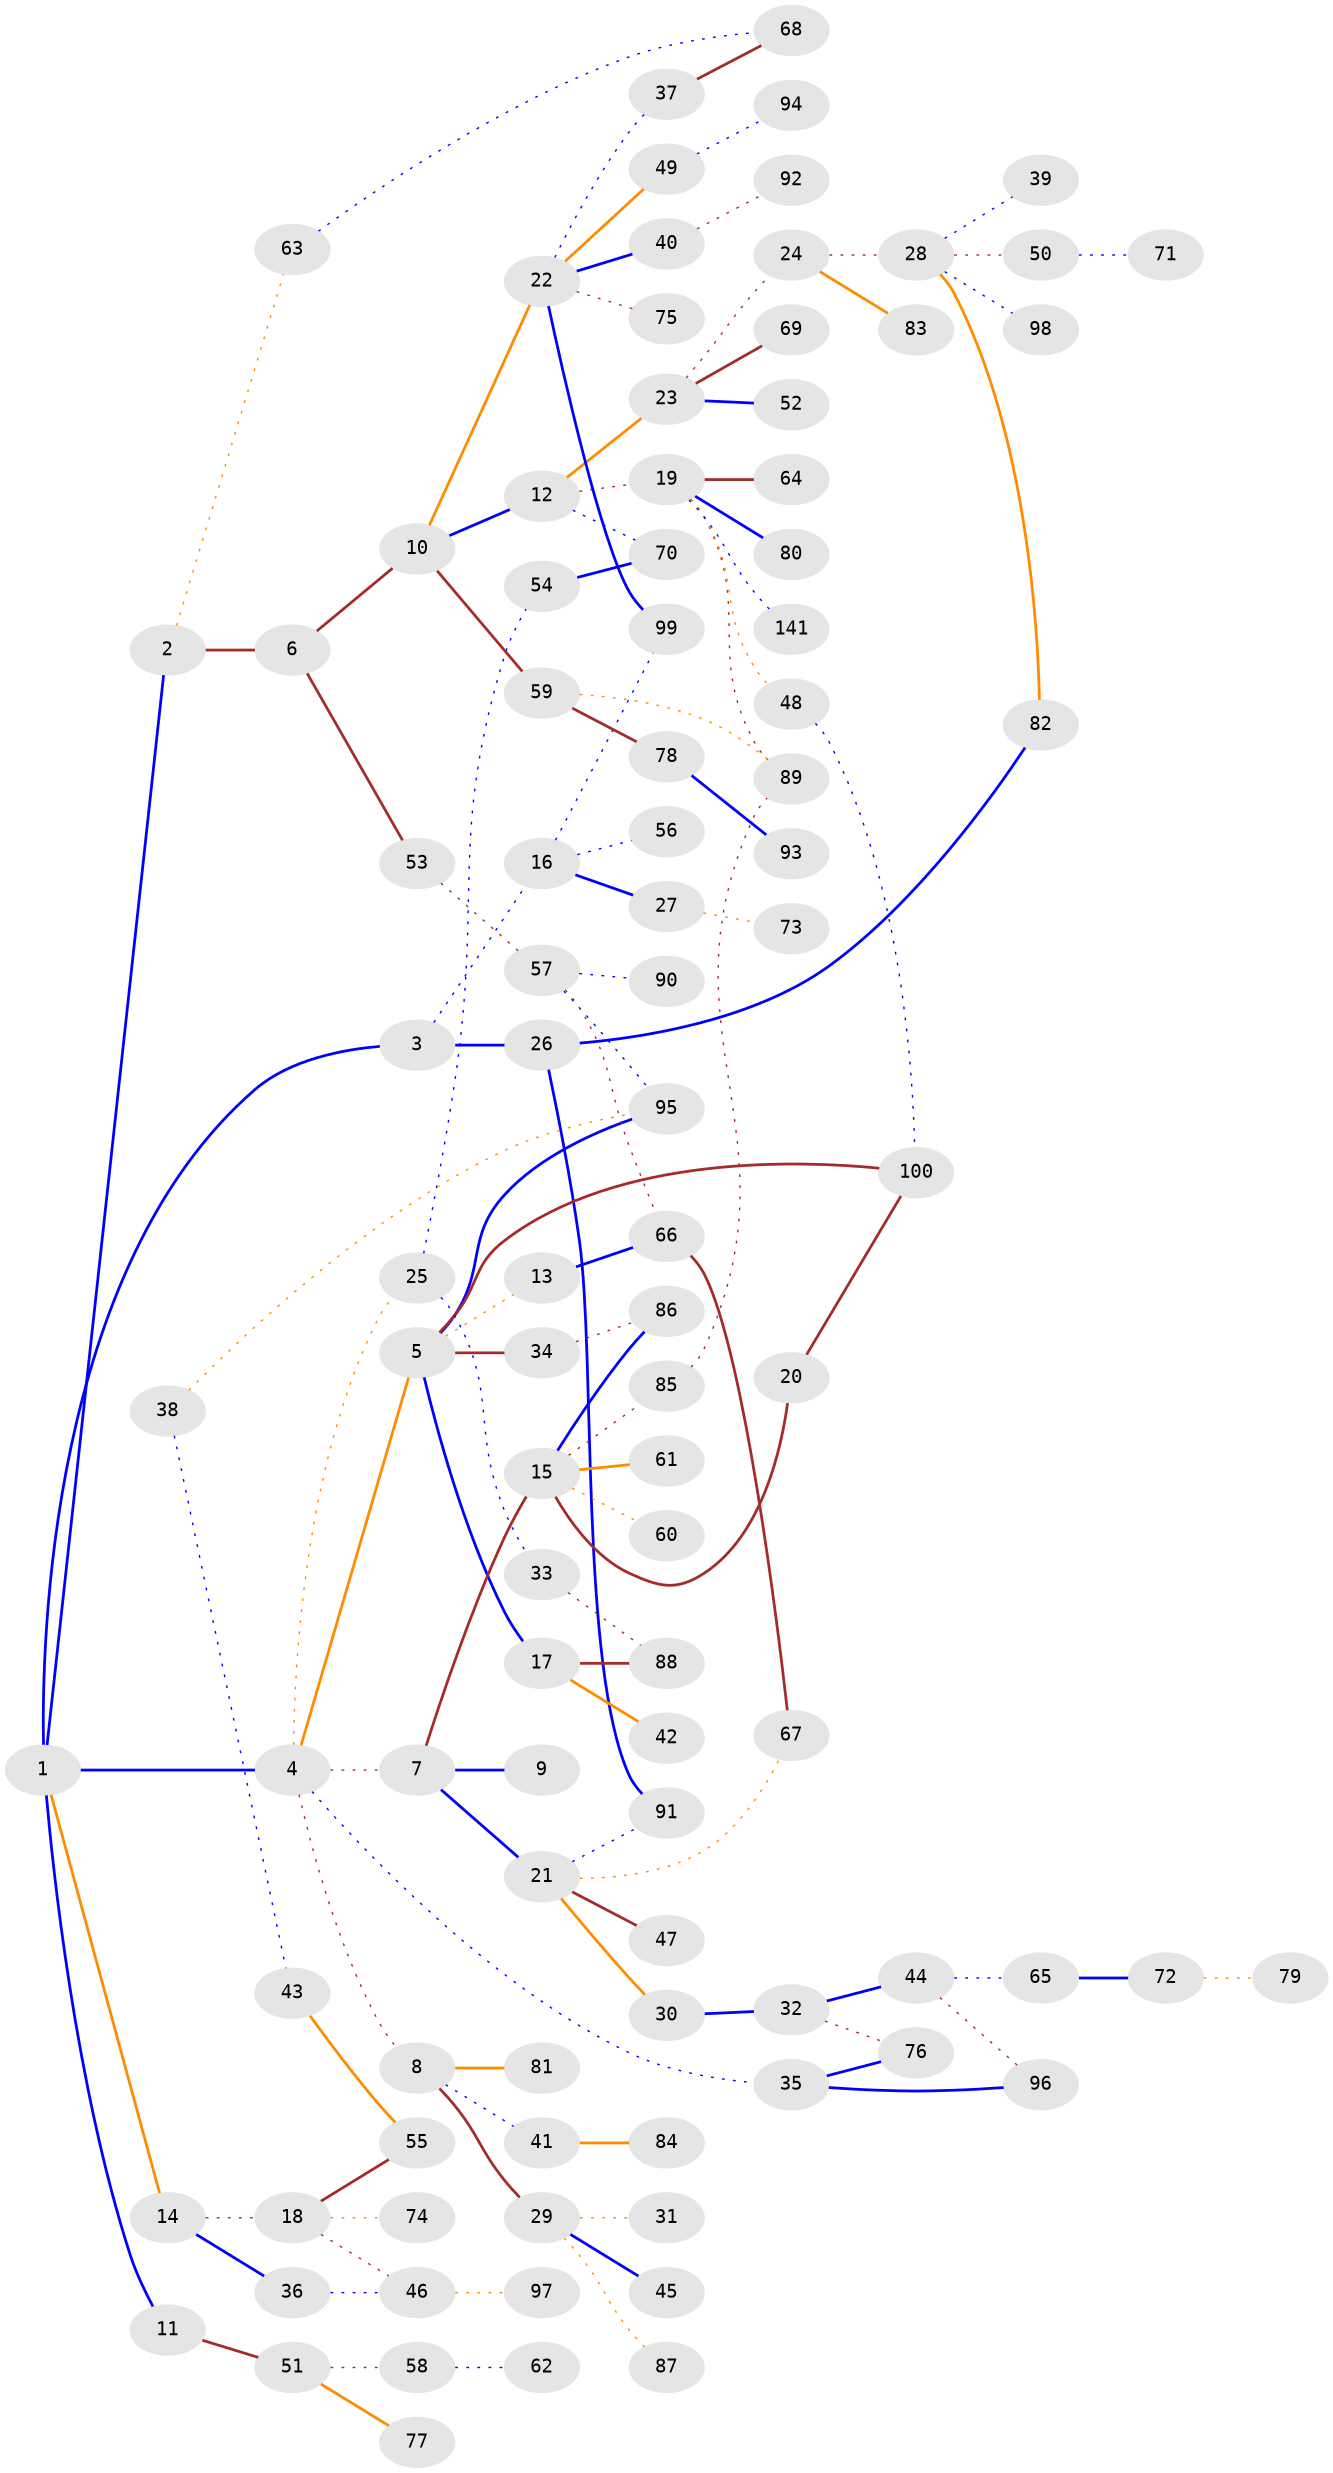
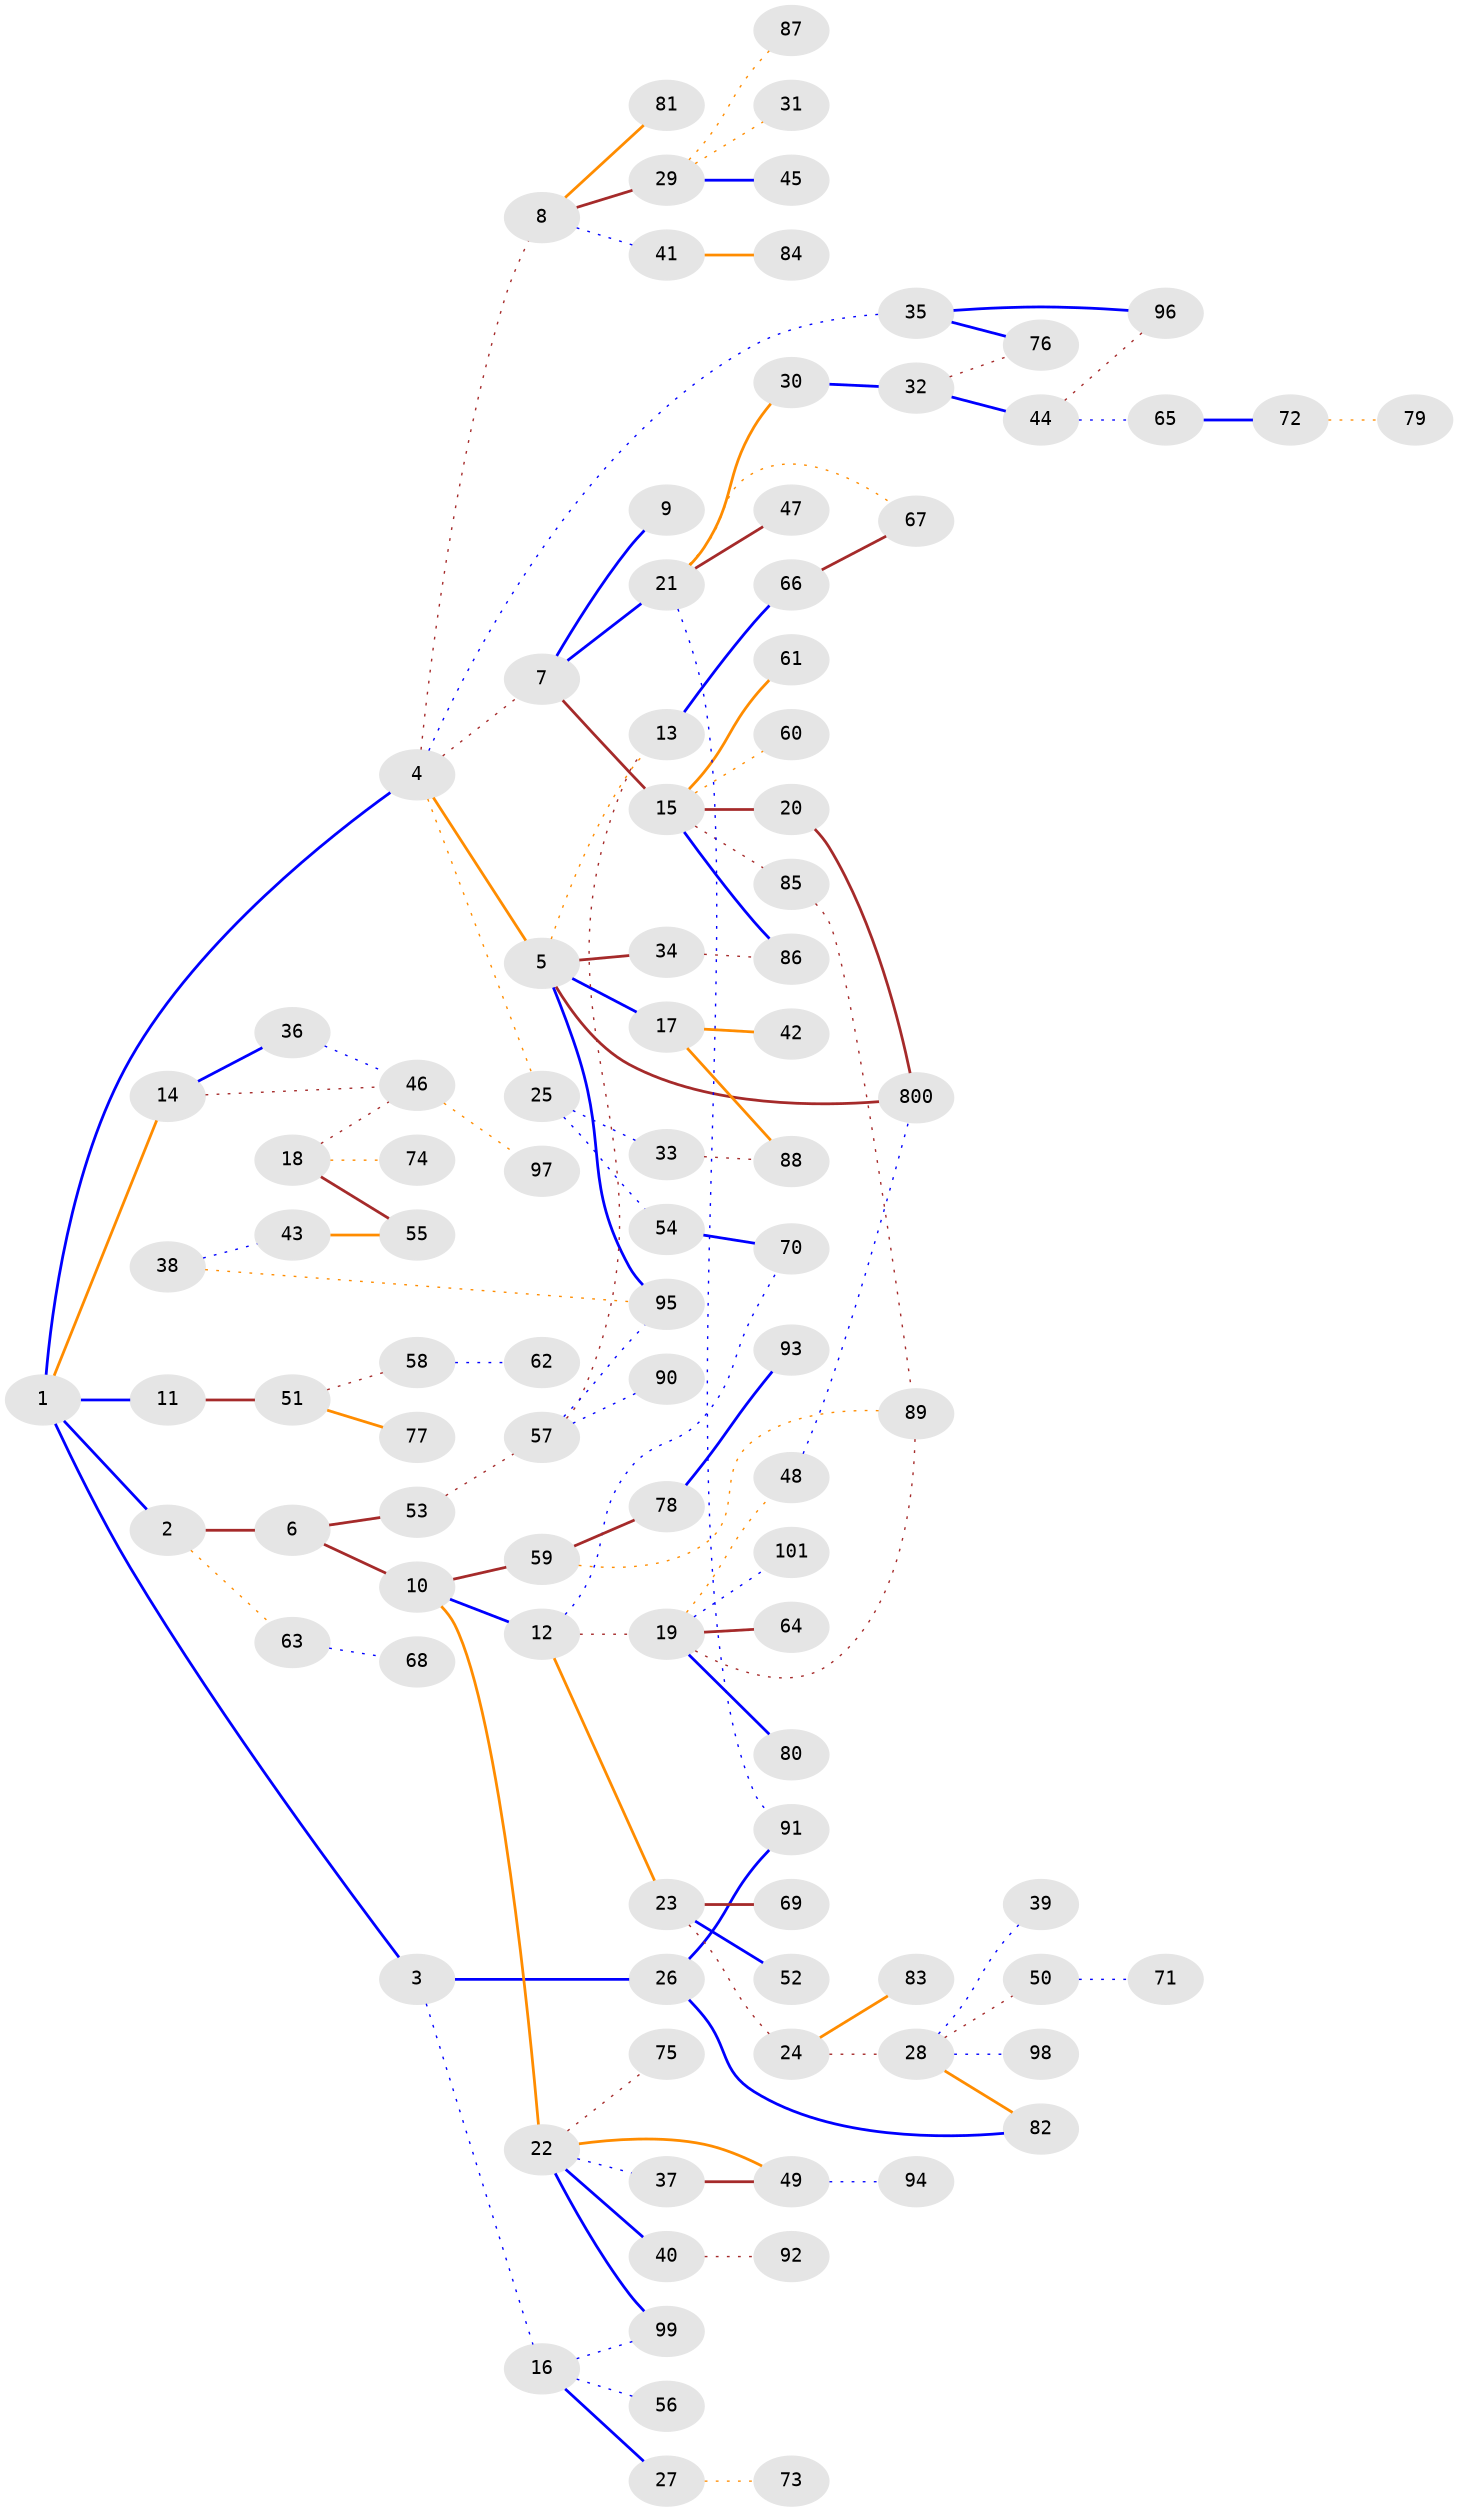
(729, 62) -> (729, 2182)
(791, 629) -> (791, 1552)
(615, 1099) -> (604, 1086)
(916, 1173) -> (916, 1098)
(612, 1663) -> (742, 1108)
(230, 2218) -> (293, 1091)
